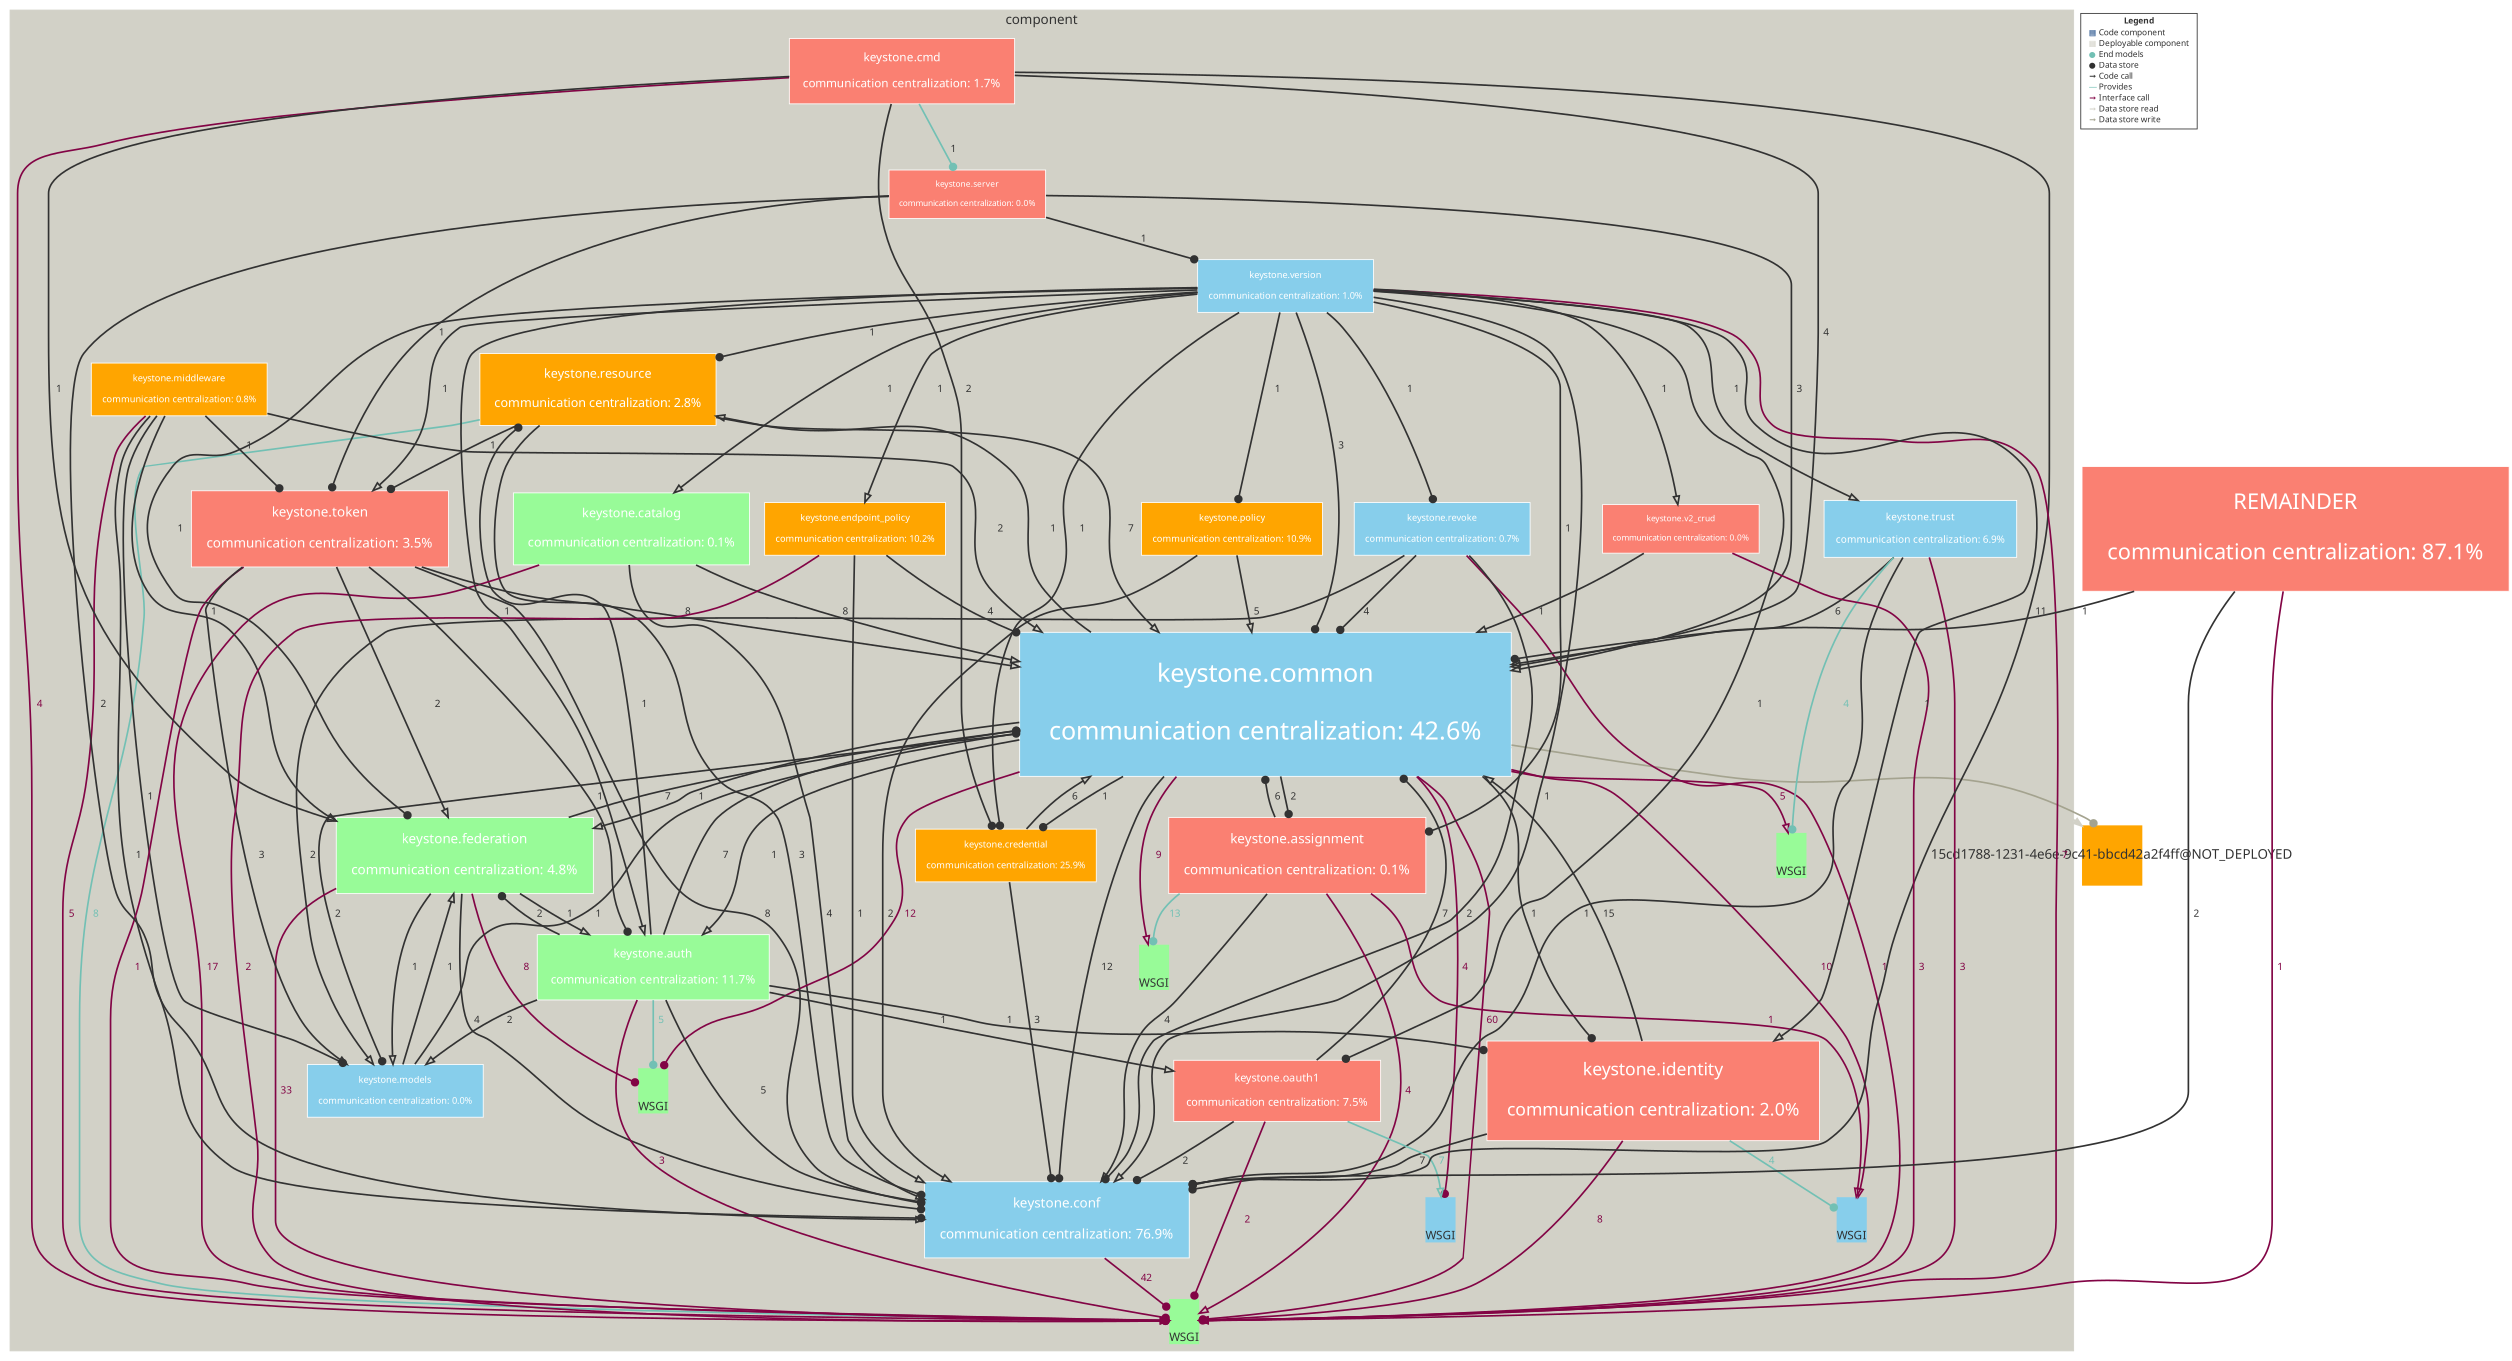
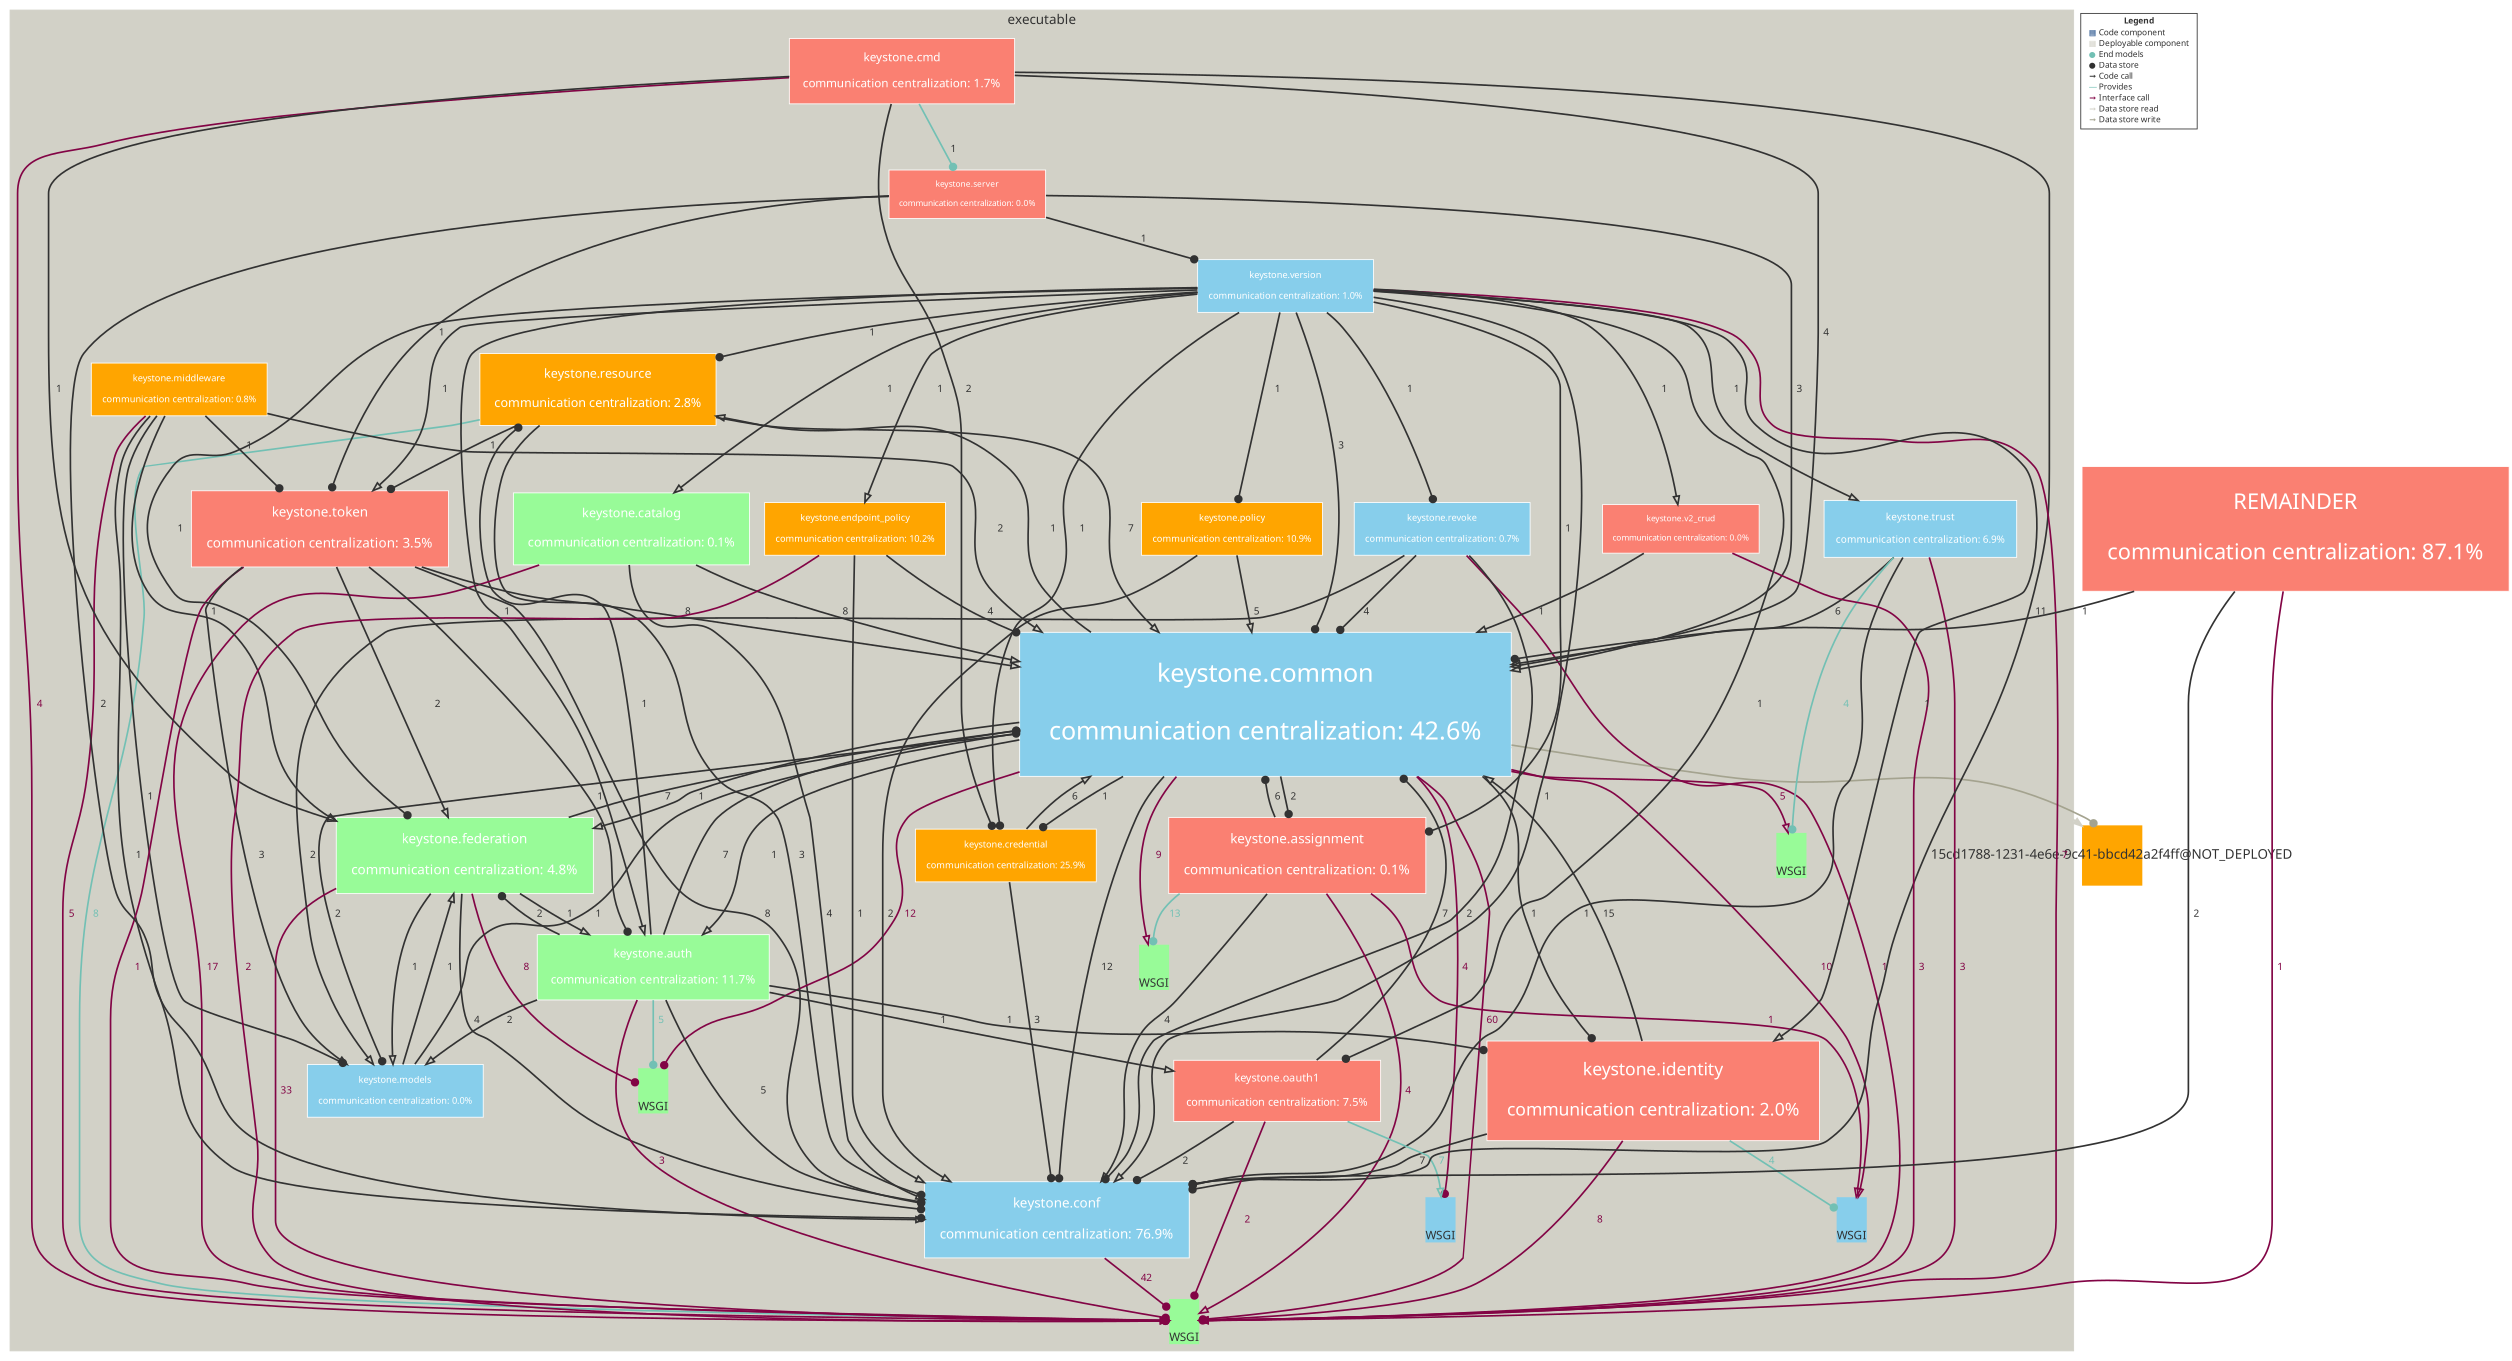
(1042, 21) -> (1042, 21)
